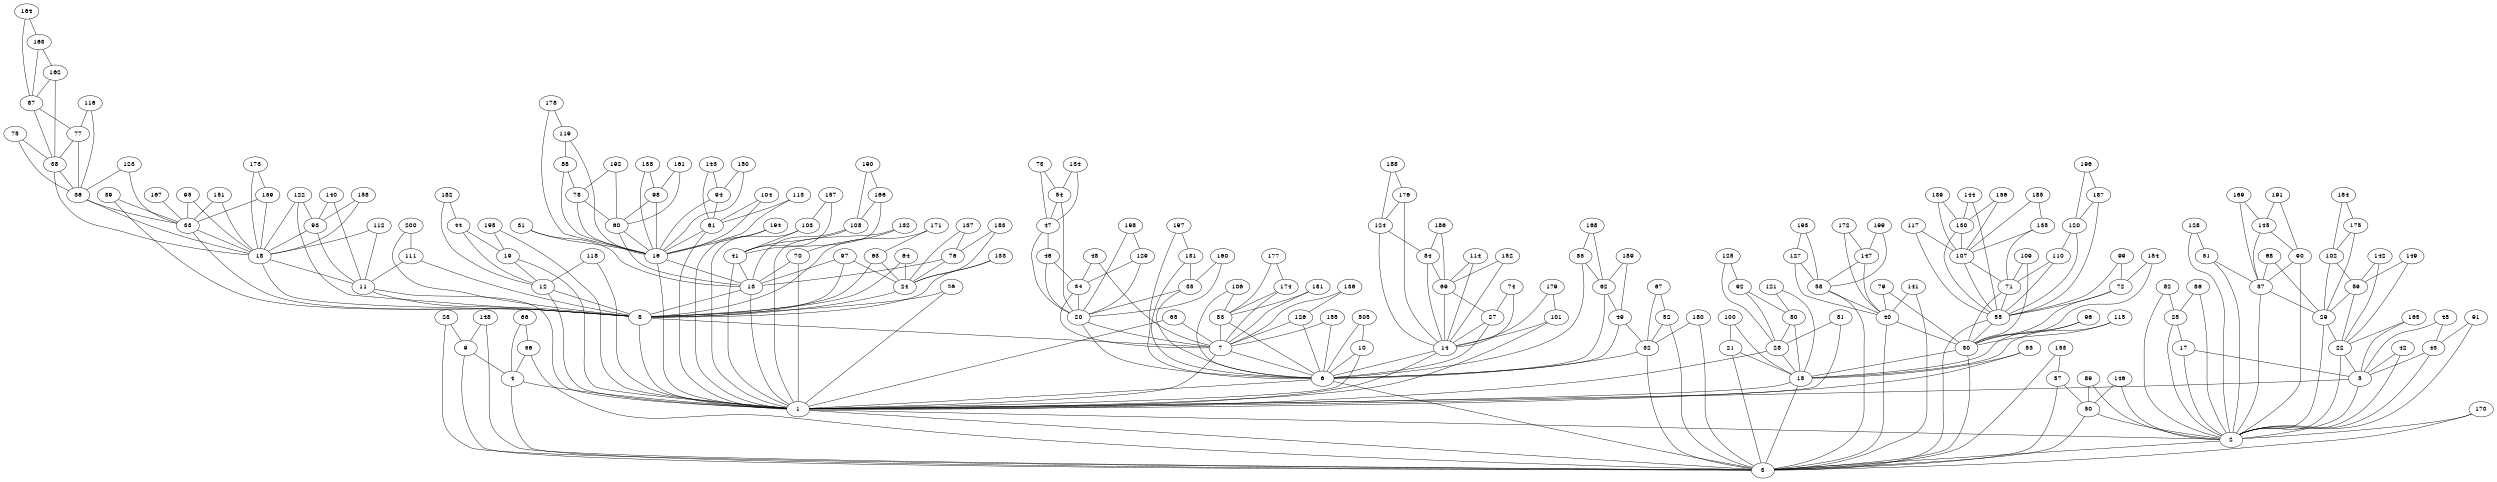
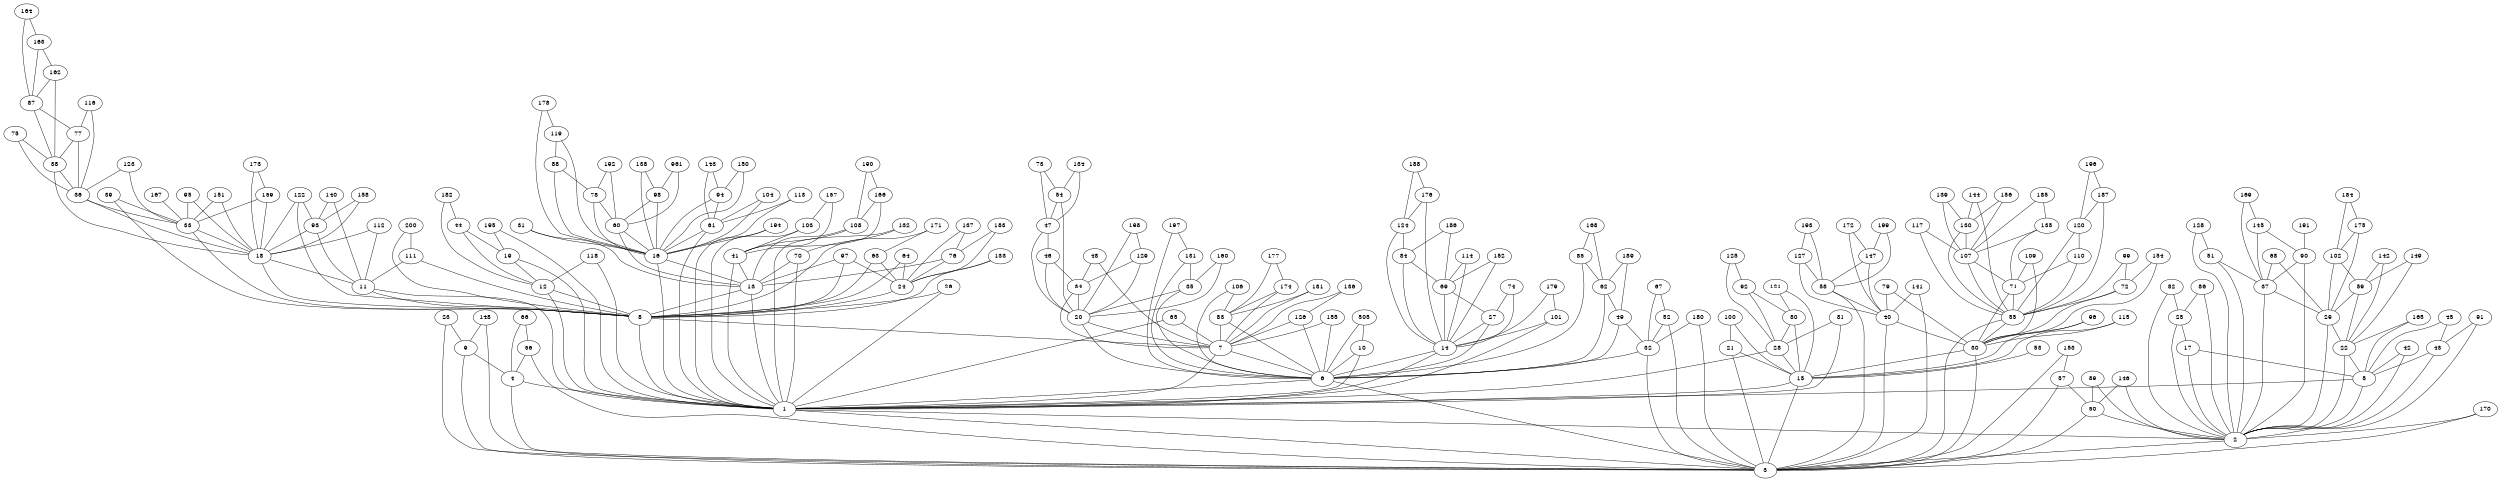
(680, 164) -> (677, 164)
(2271, 210) -> none
(1417, 404) -> none
